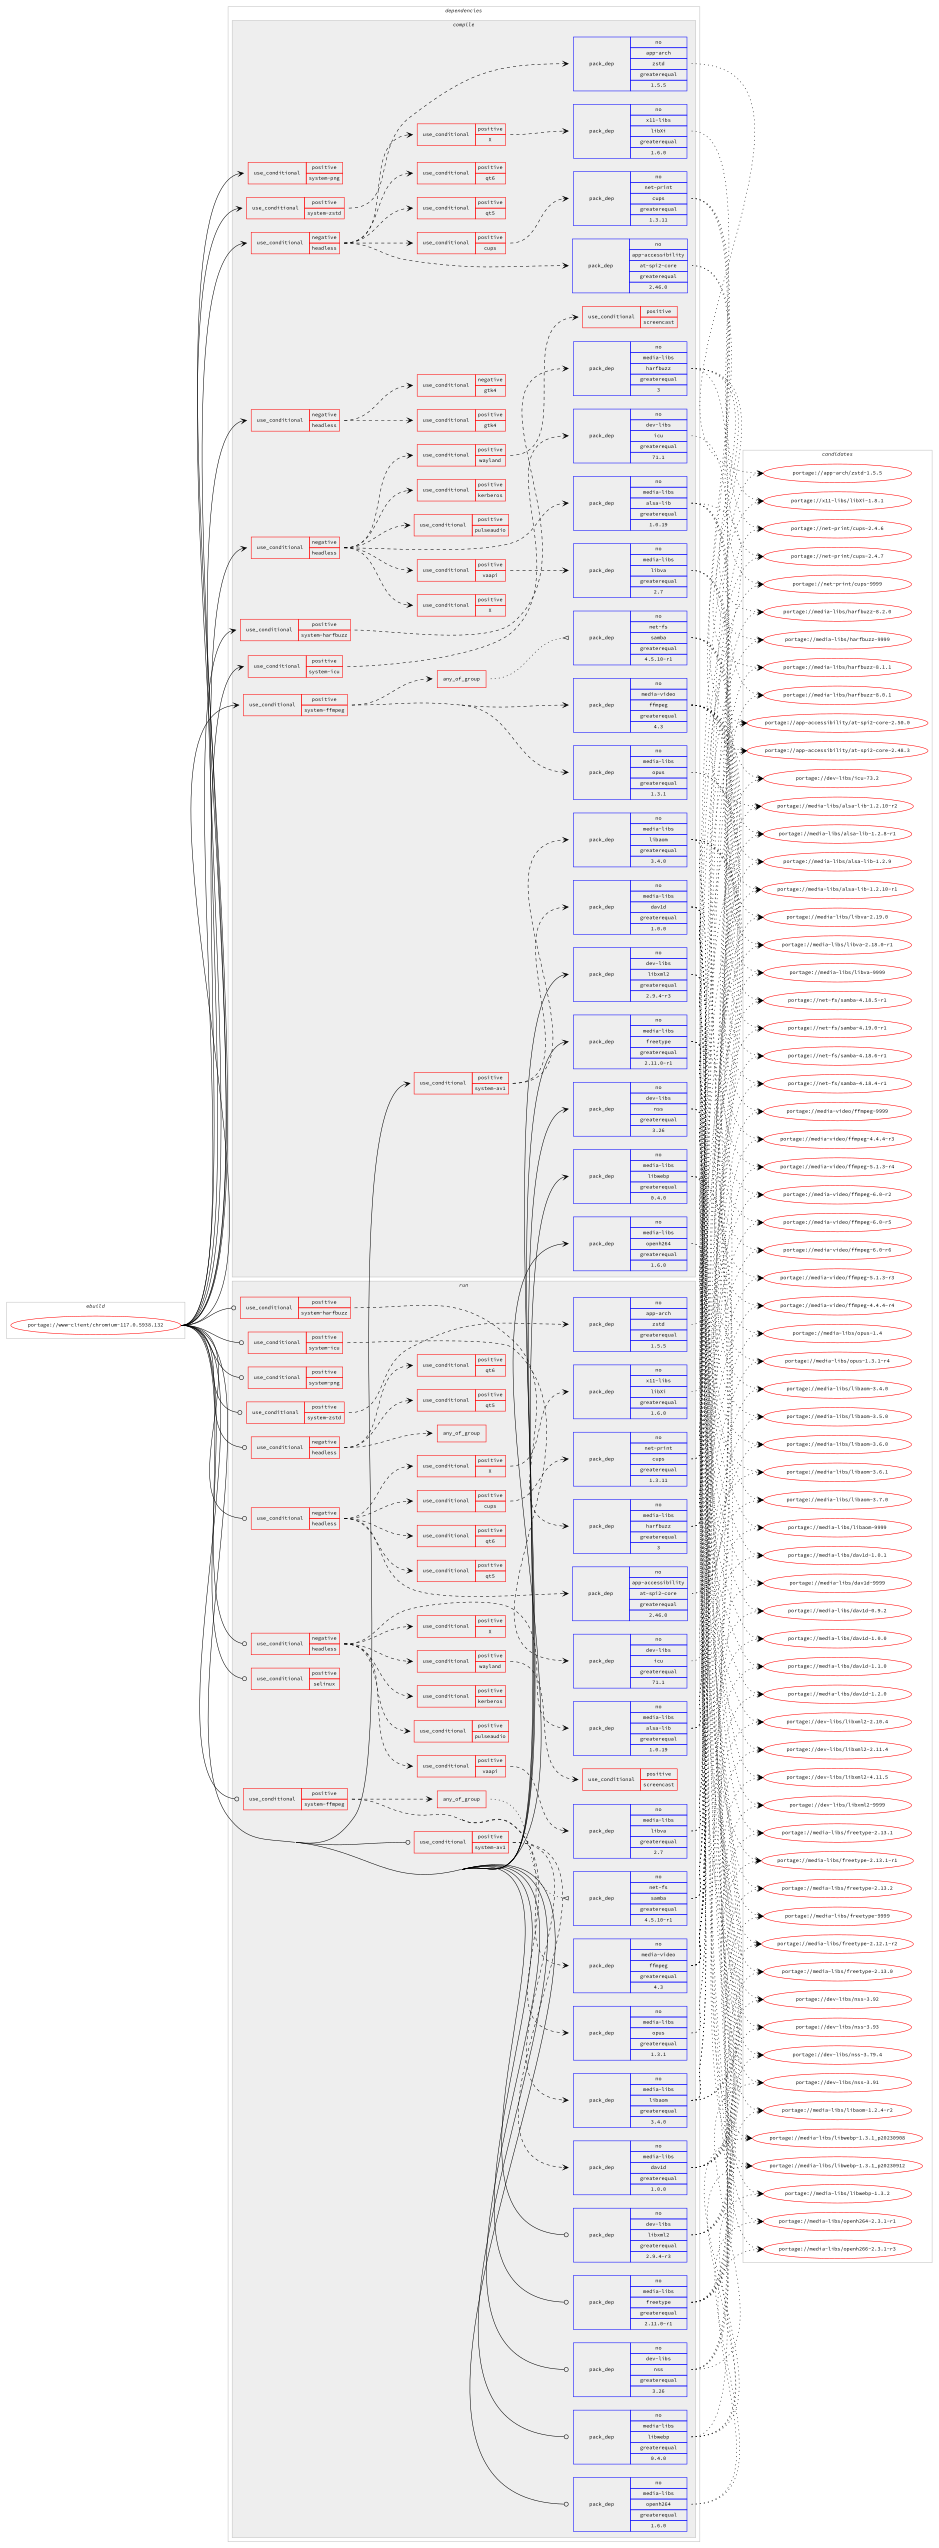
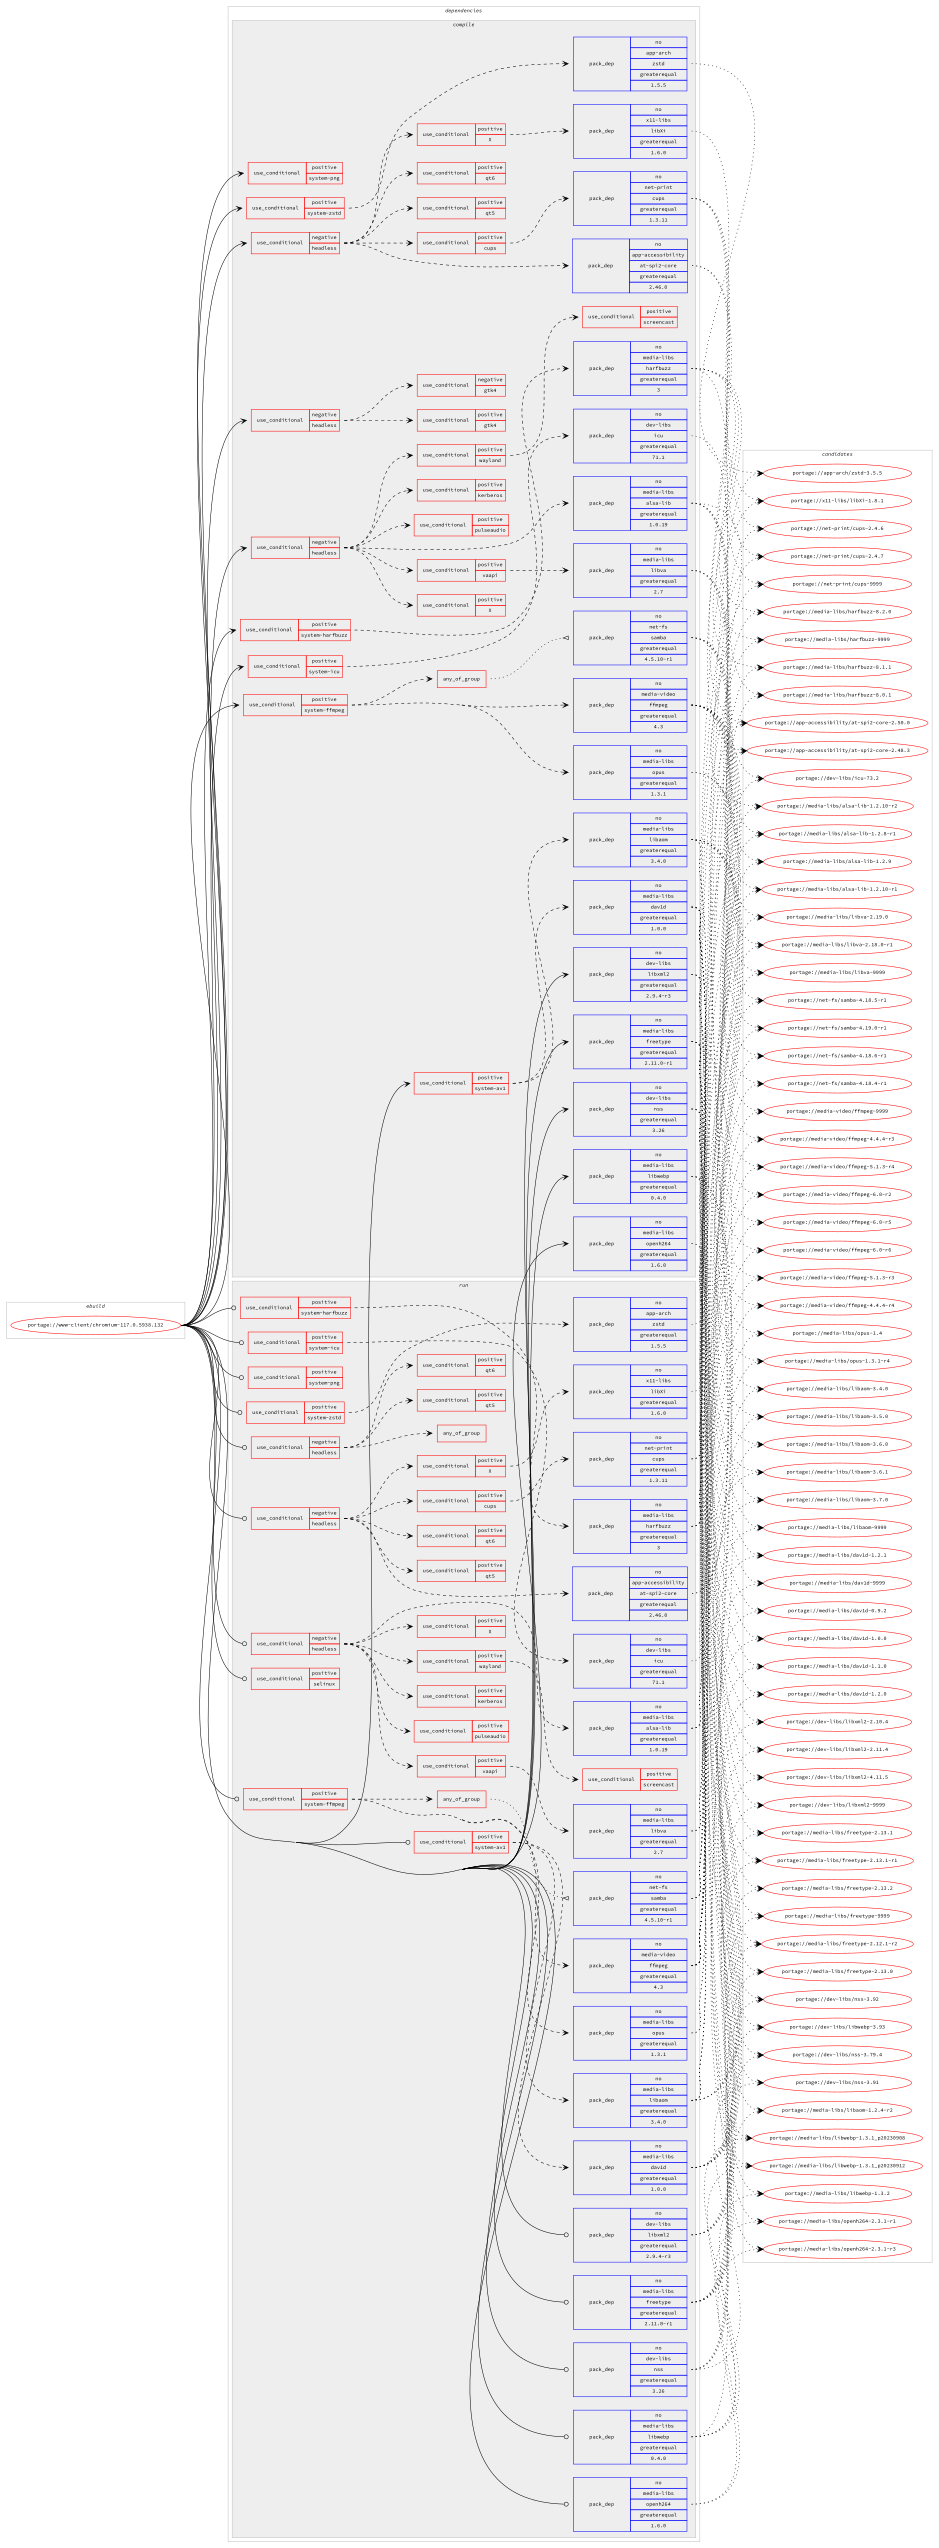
(838, 473) -> (838, 473)
(838, 1556) -> (838, 1556)
(838, 2027) -> (838, 2027)
(838, 2249) -> (838, 2249)
